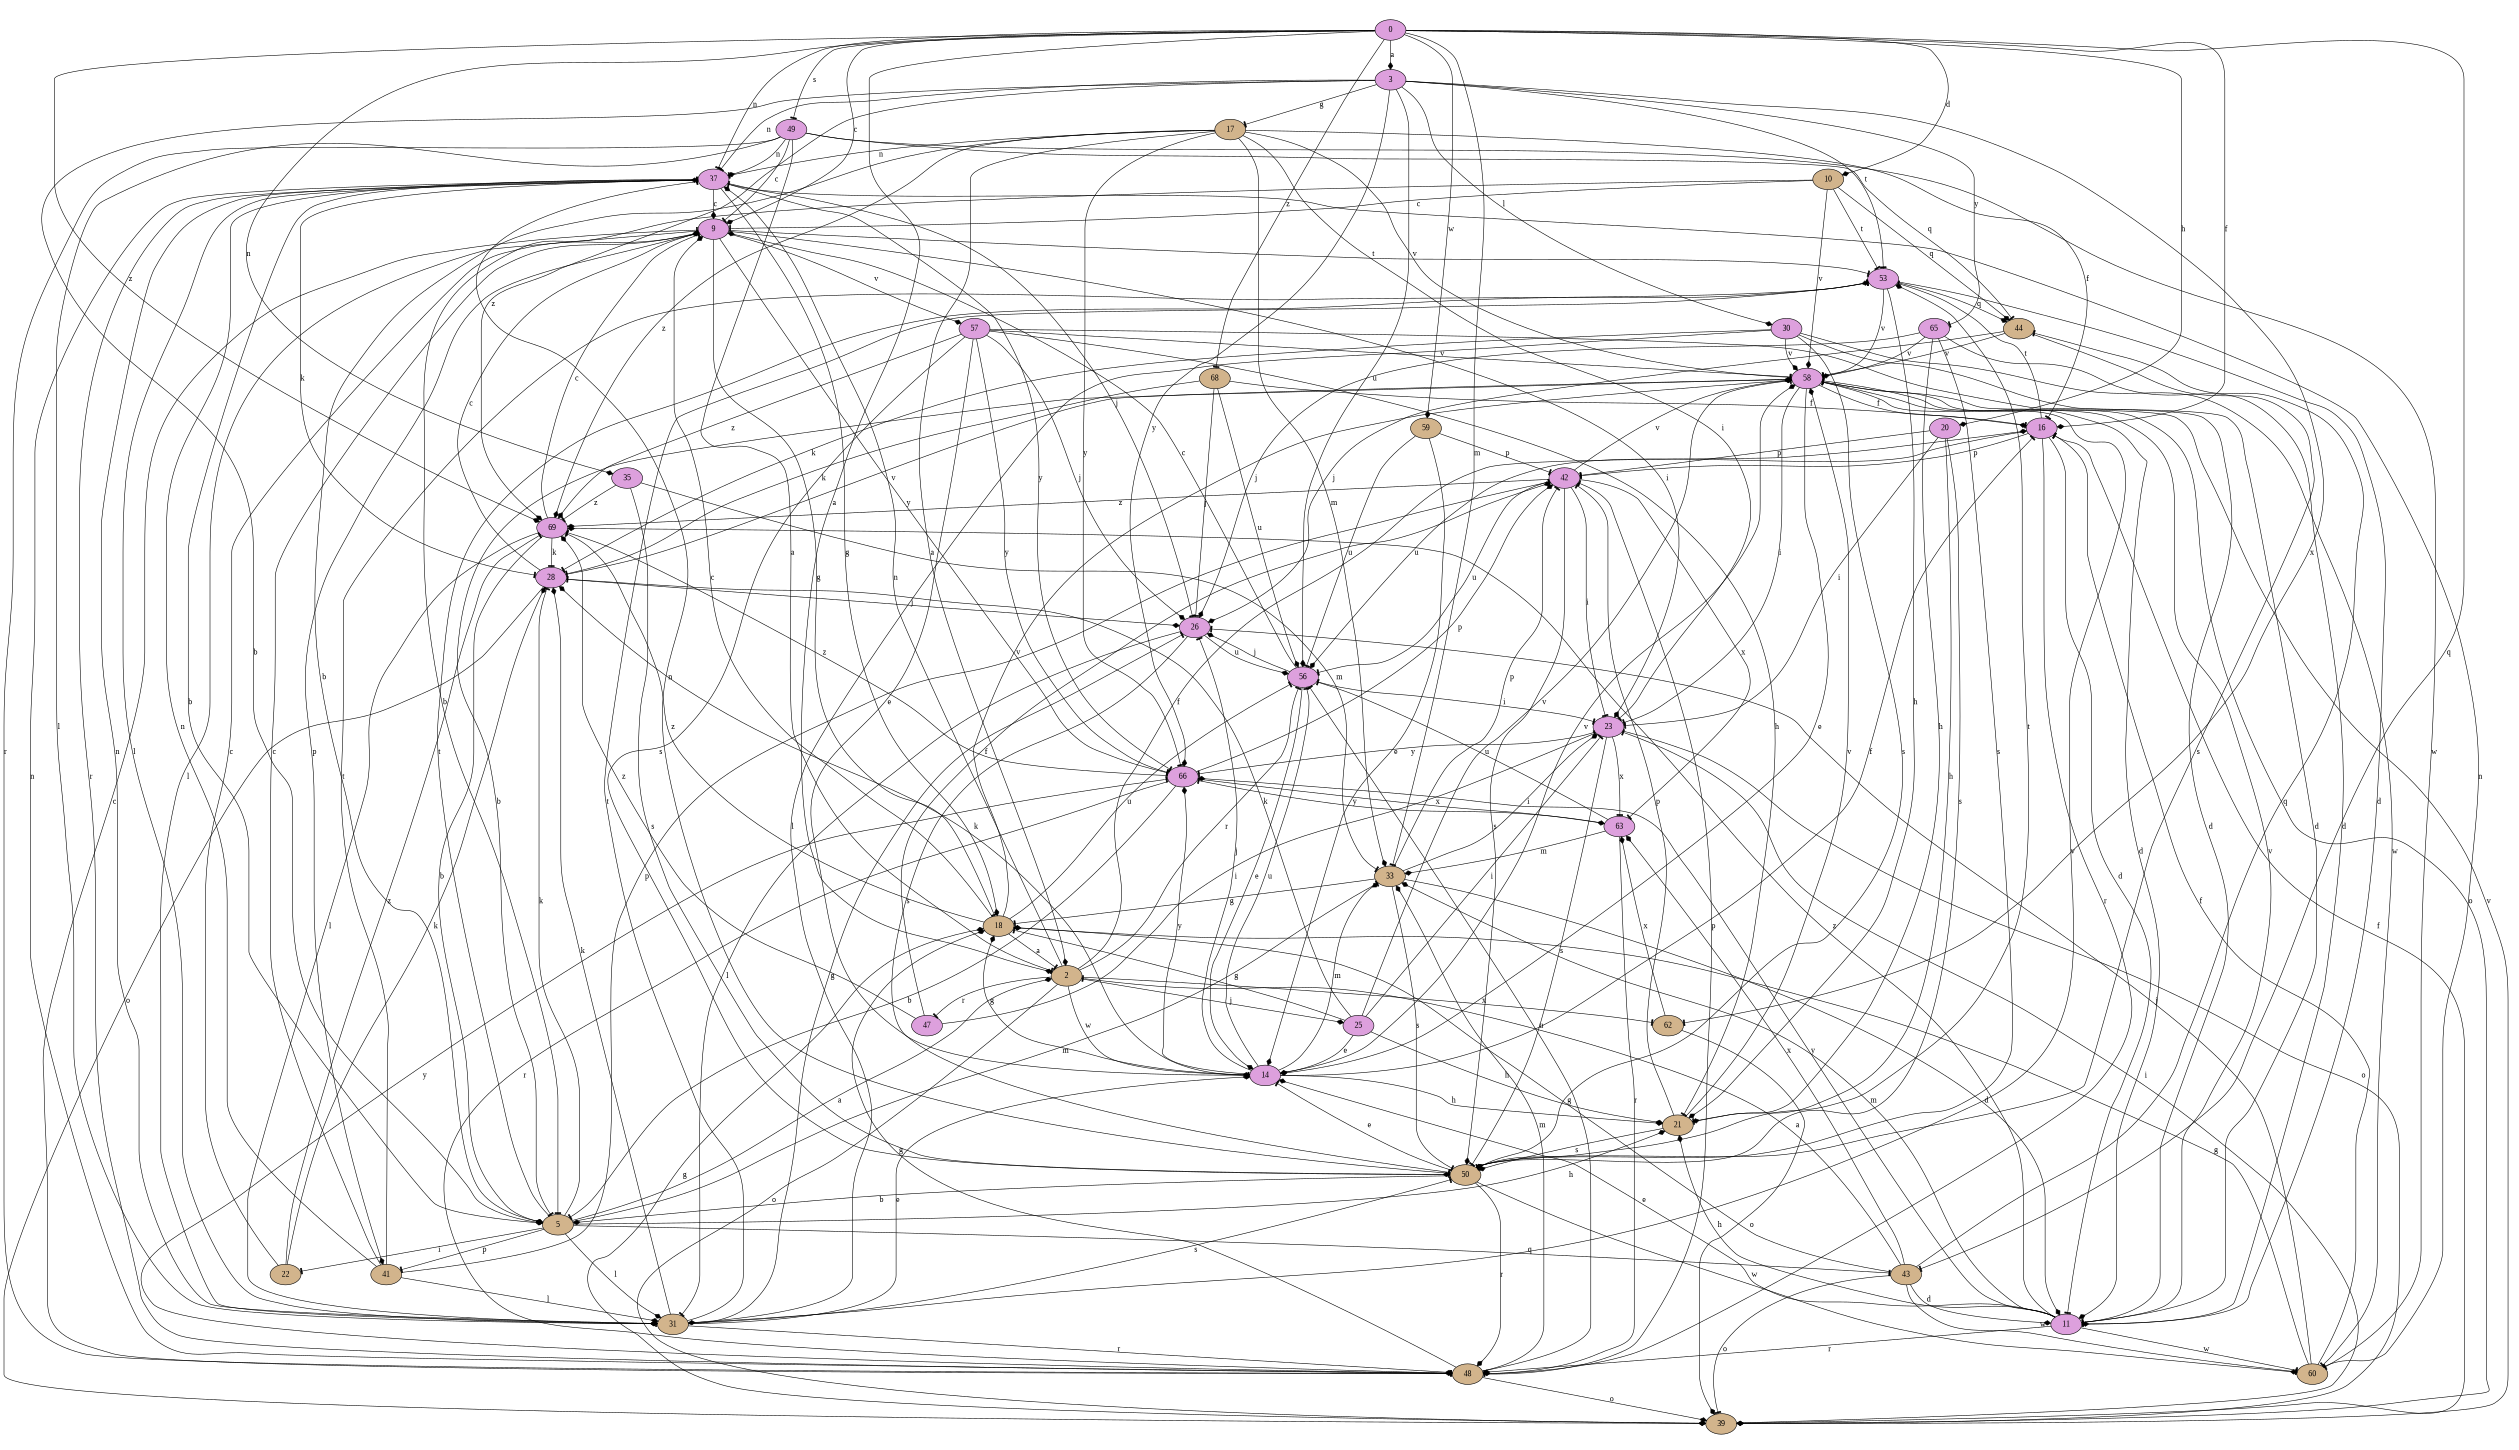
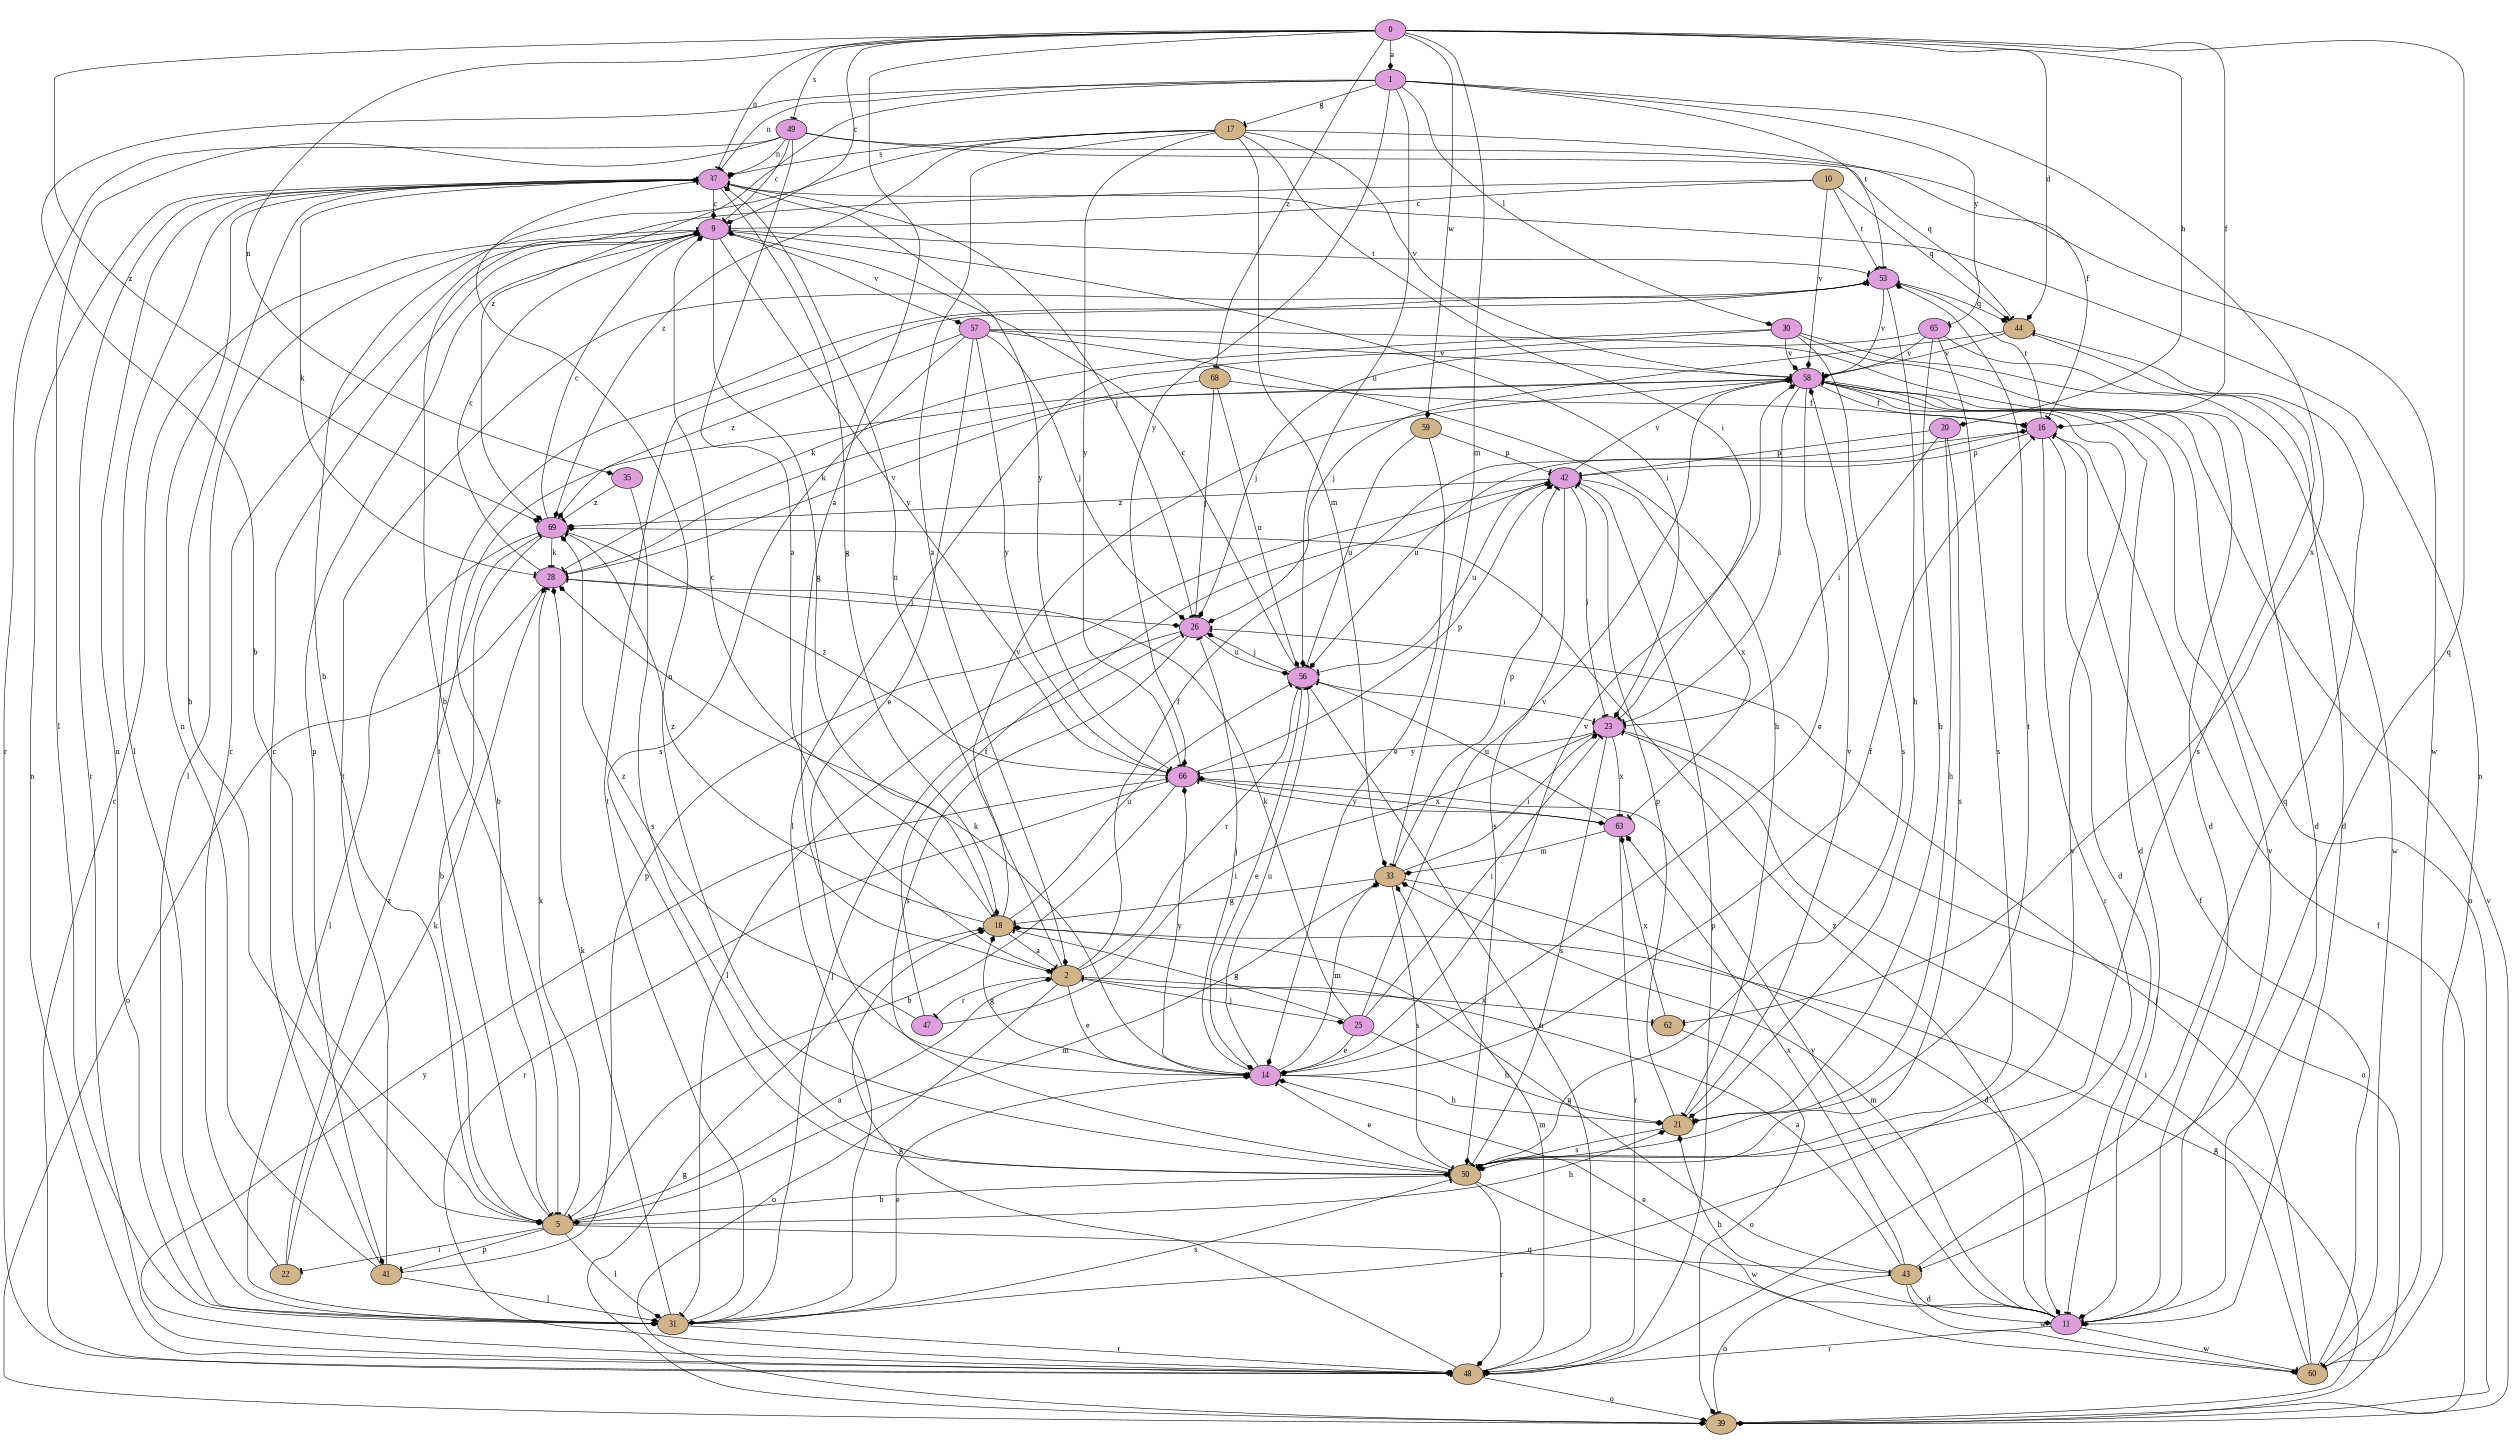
(1935, 55) -> (1922, 48)
(1391, 80) -> (1391, 80)
(881, 154) -> (881, 154)
(1100, 571) -> none
(2382, 677) -> none
(128, 720) -> (128, 720)
(833, 976) -> (833, 976)
(1088, 1026) -> (1088, 1026)
